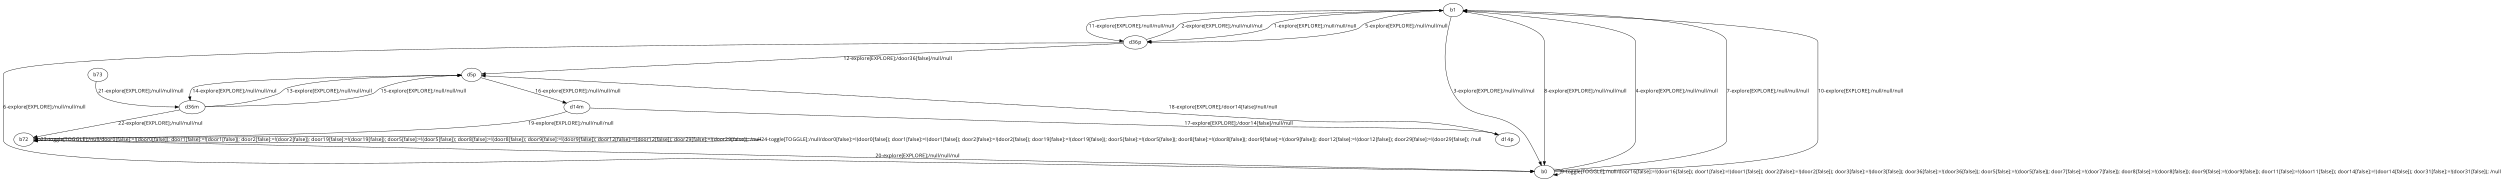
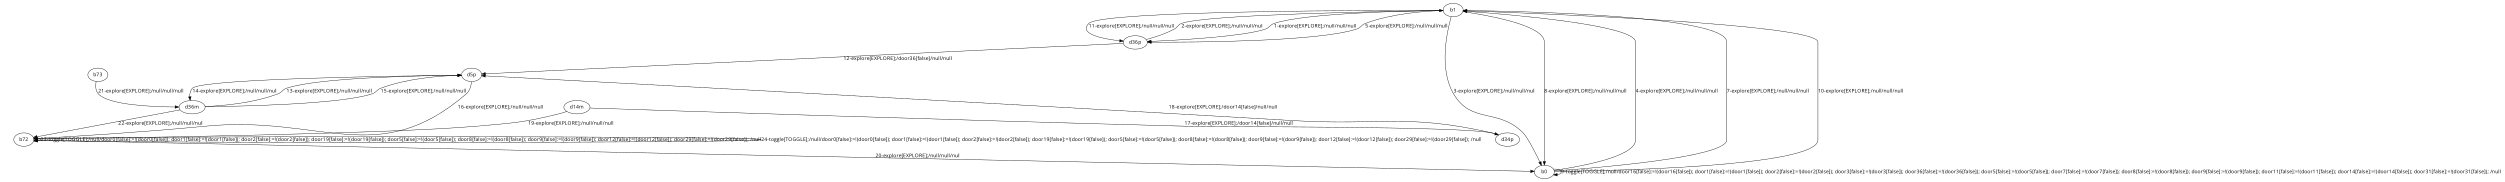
(522, 89) -> (264, 126)
(1508, 140) -> (1508, 140)
(172, 161) -> none
